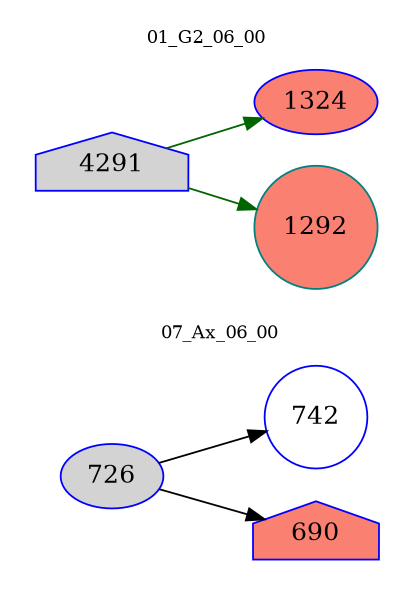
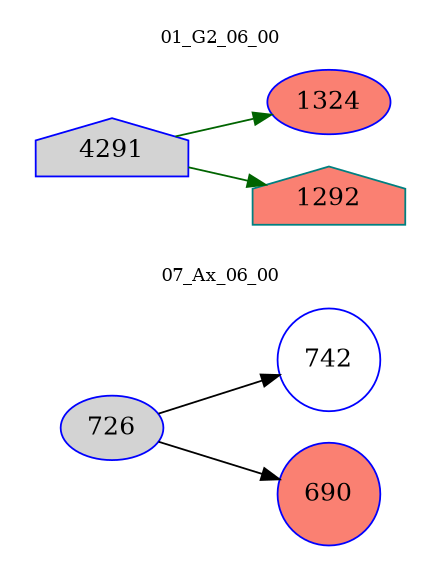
(316, 227) -> (329, 199)
(316, 534) -> (329, 494)
